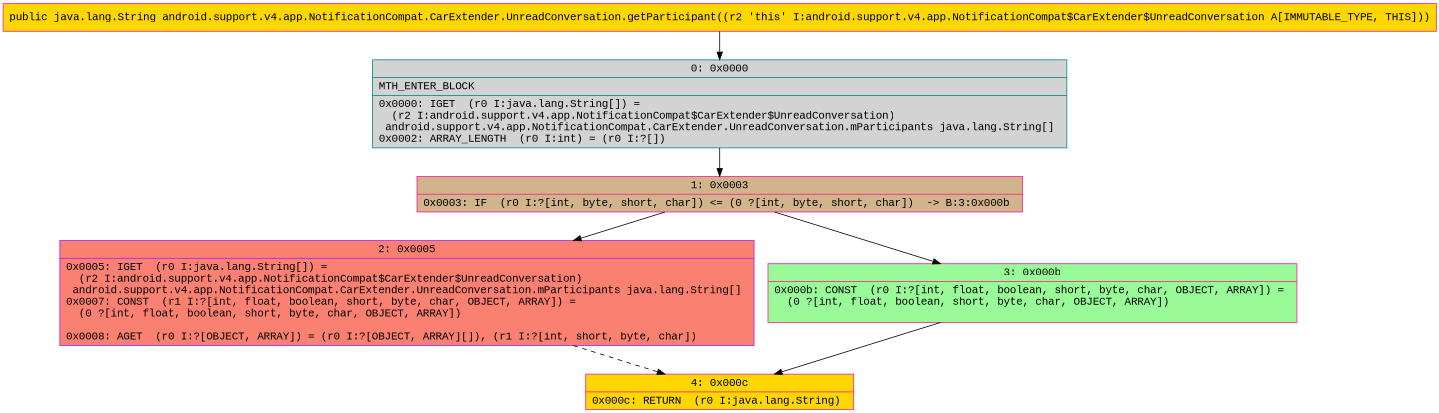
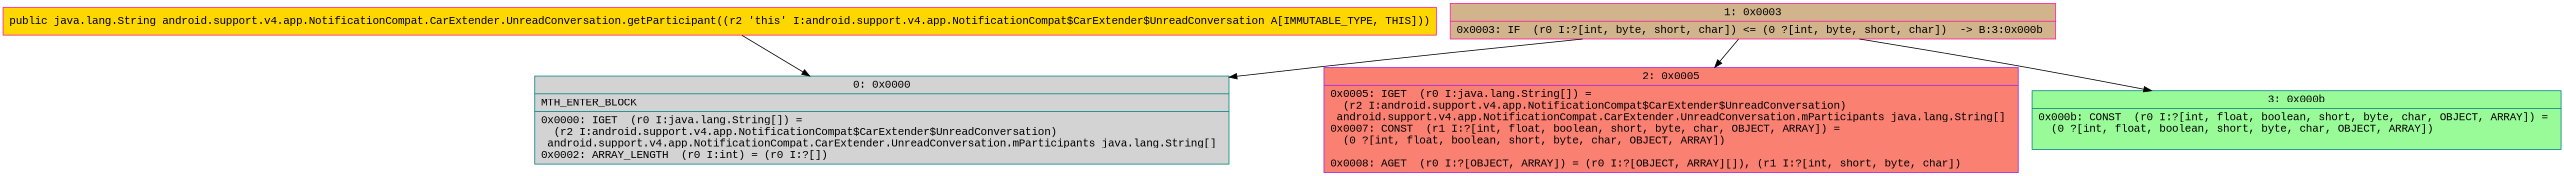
(720, 158) -> (1410, 57)
(1032, 293) -> (2297, 120)
(720, 392) -> none
